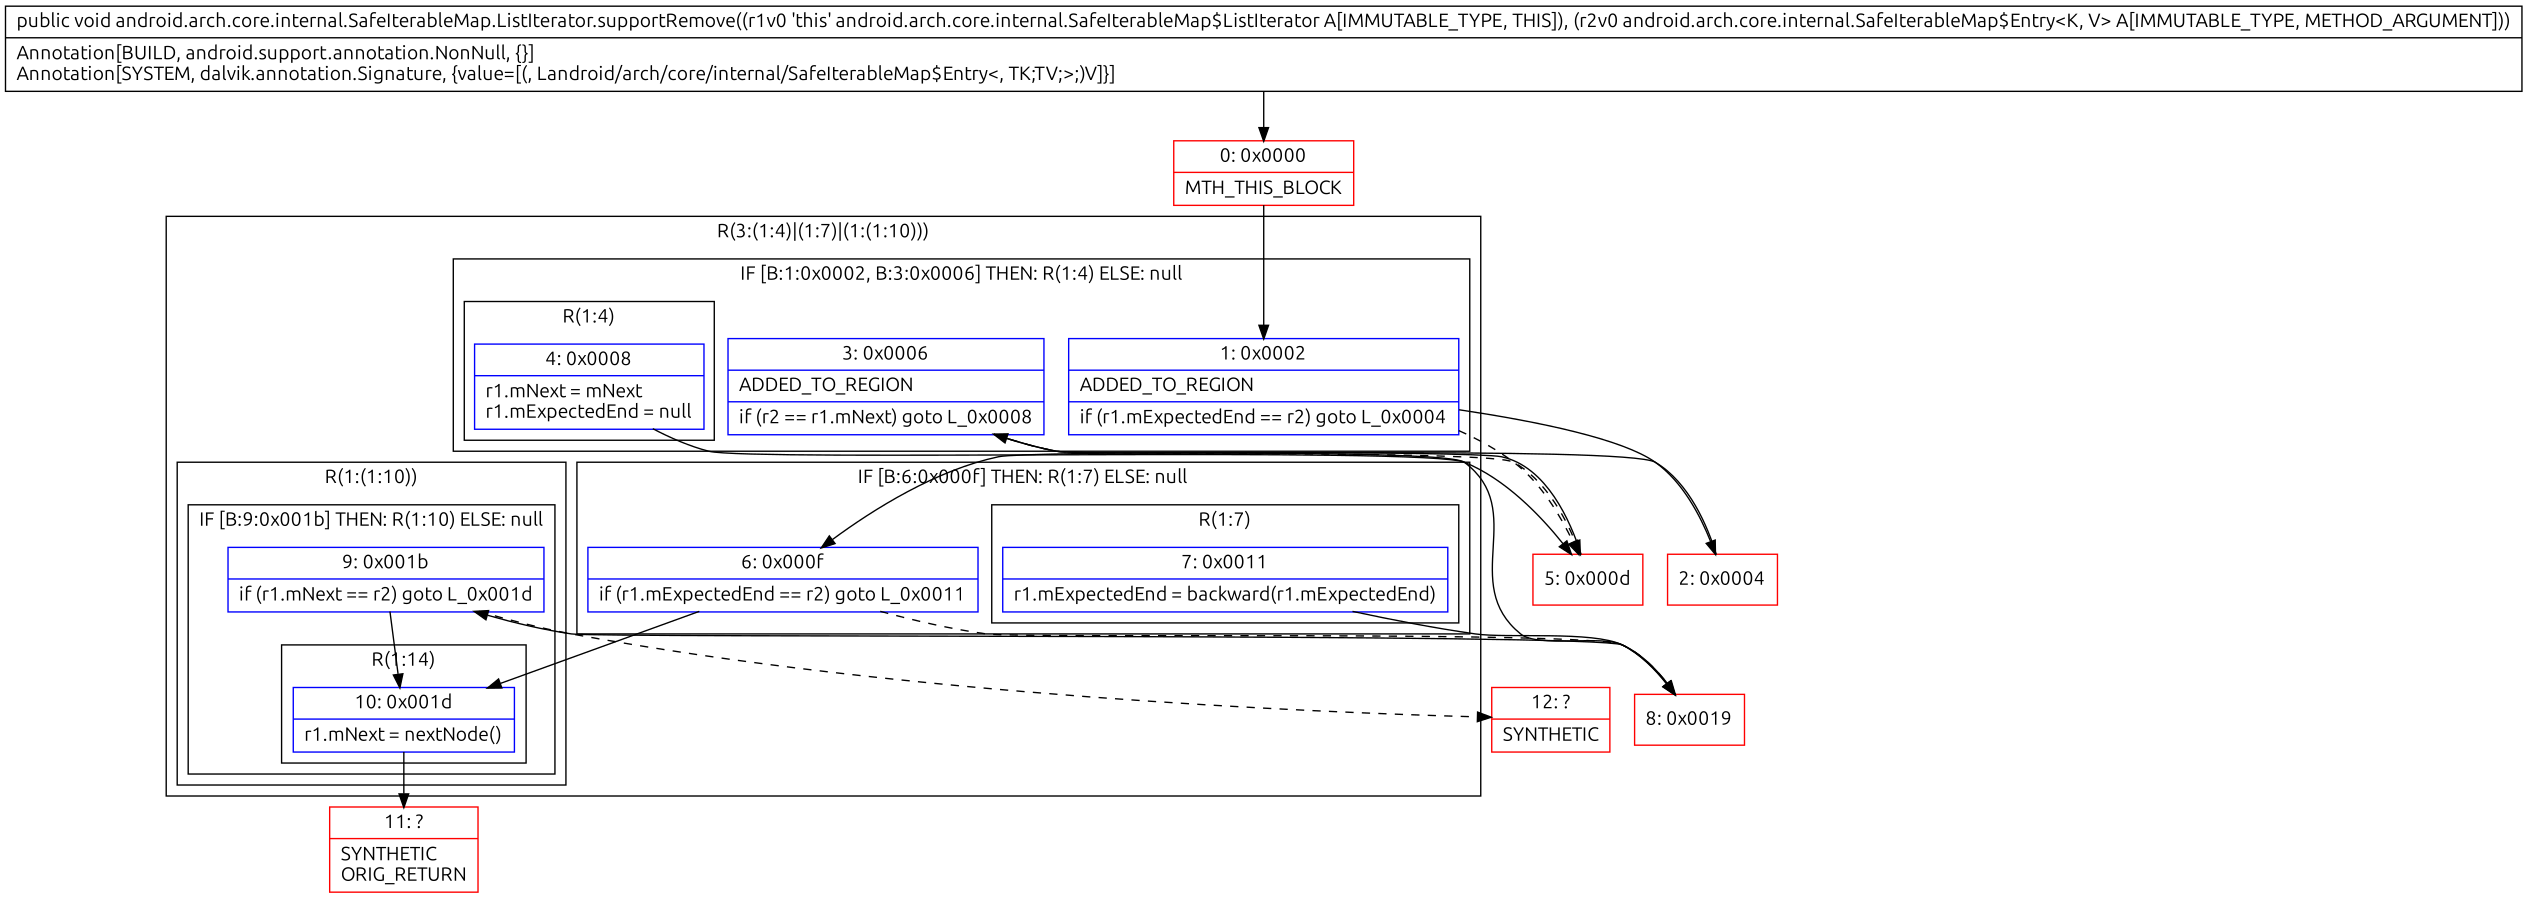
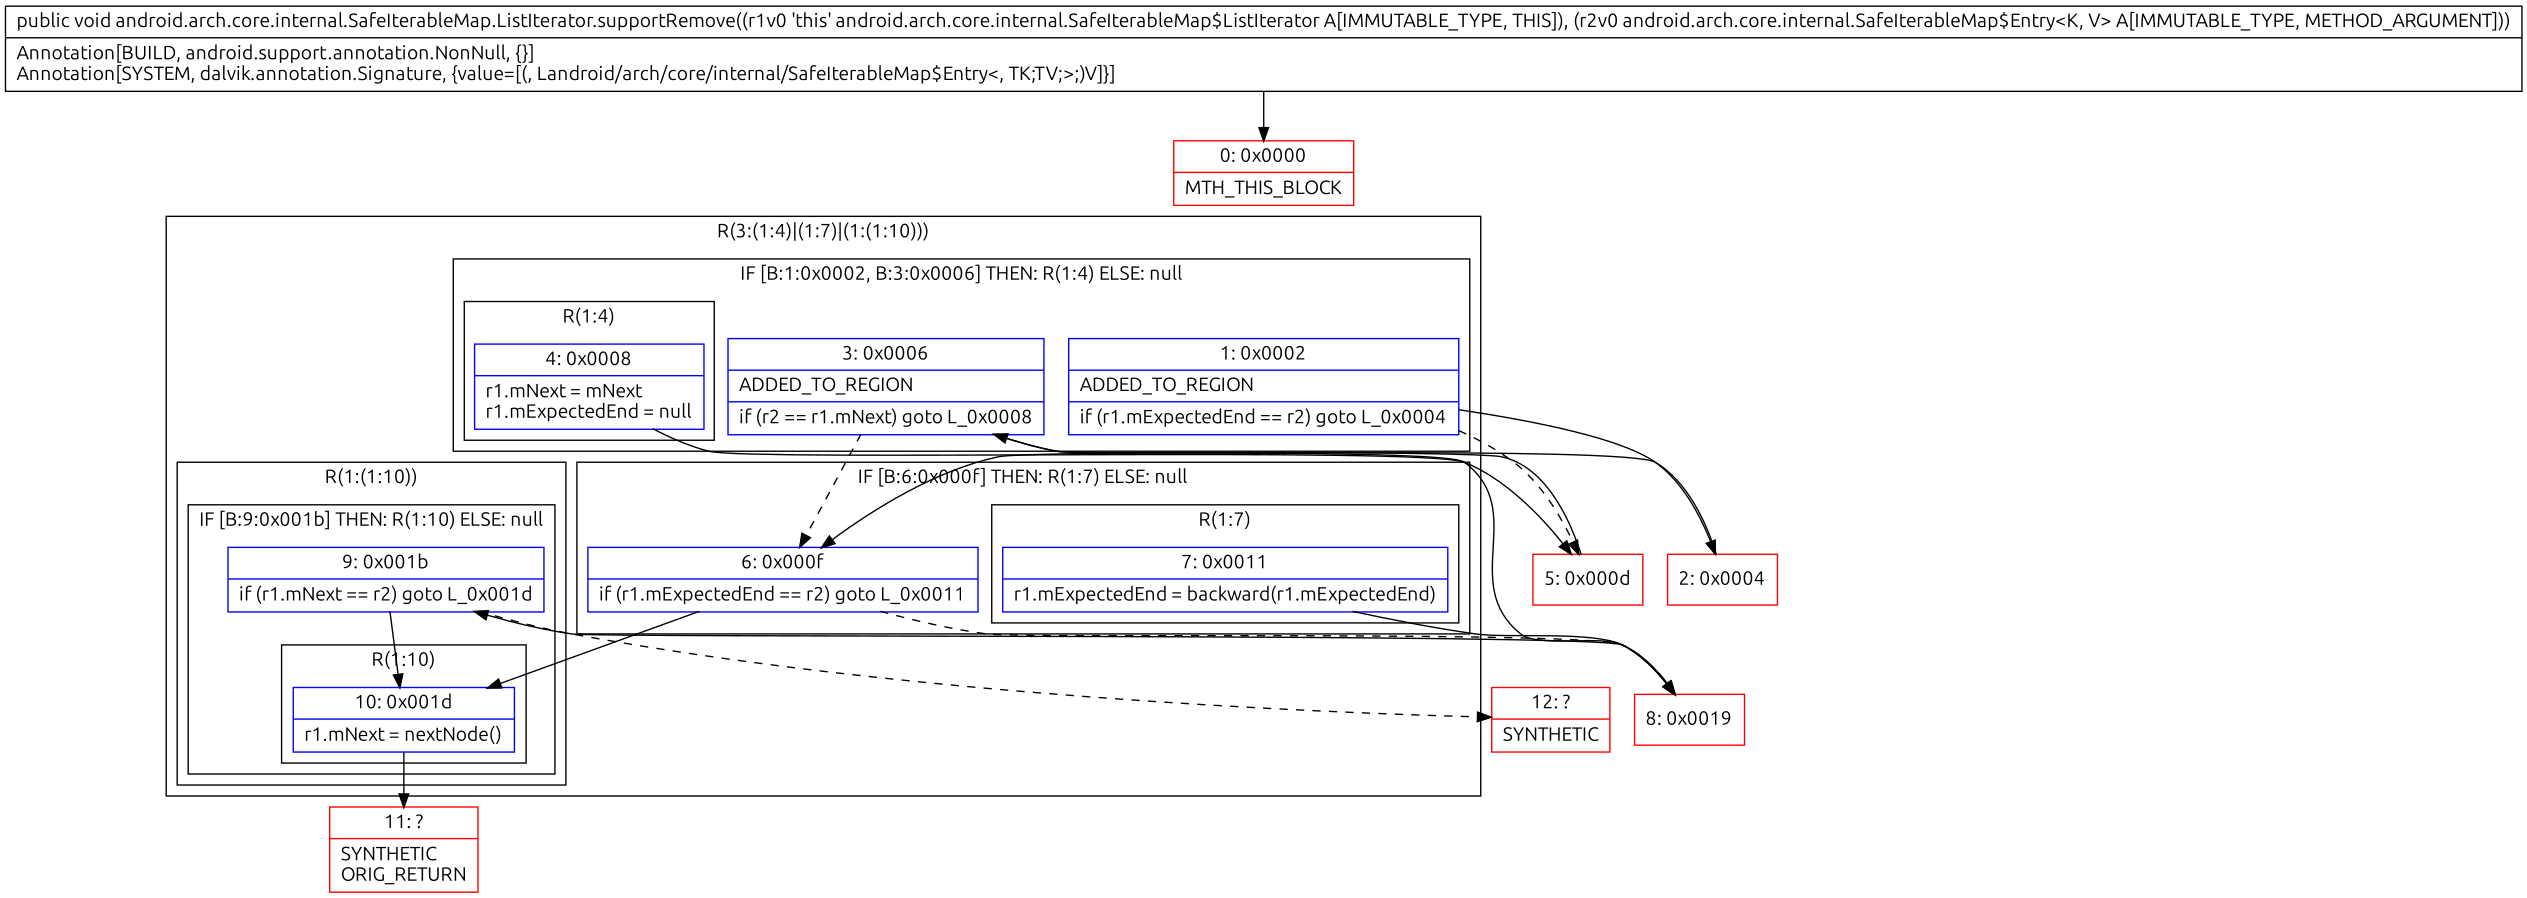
(1264, 268) -> none
(1304, 454) -> (834, 485)
(404, 661) -> (404, 661)
